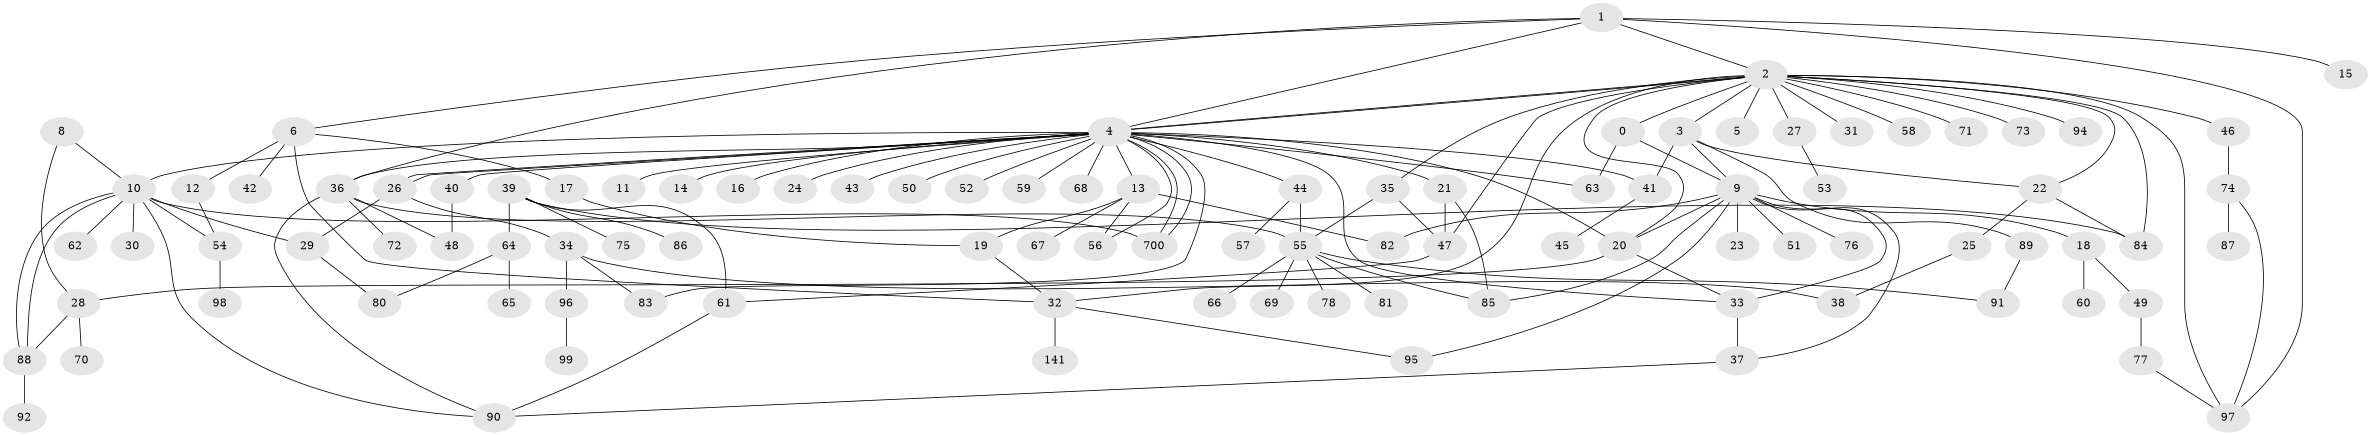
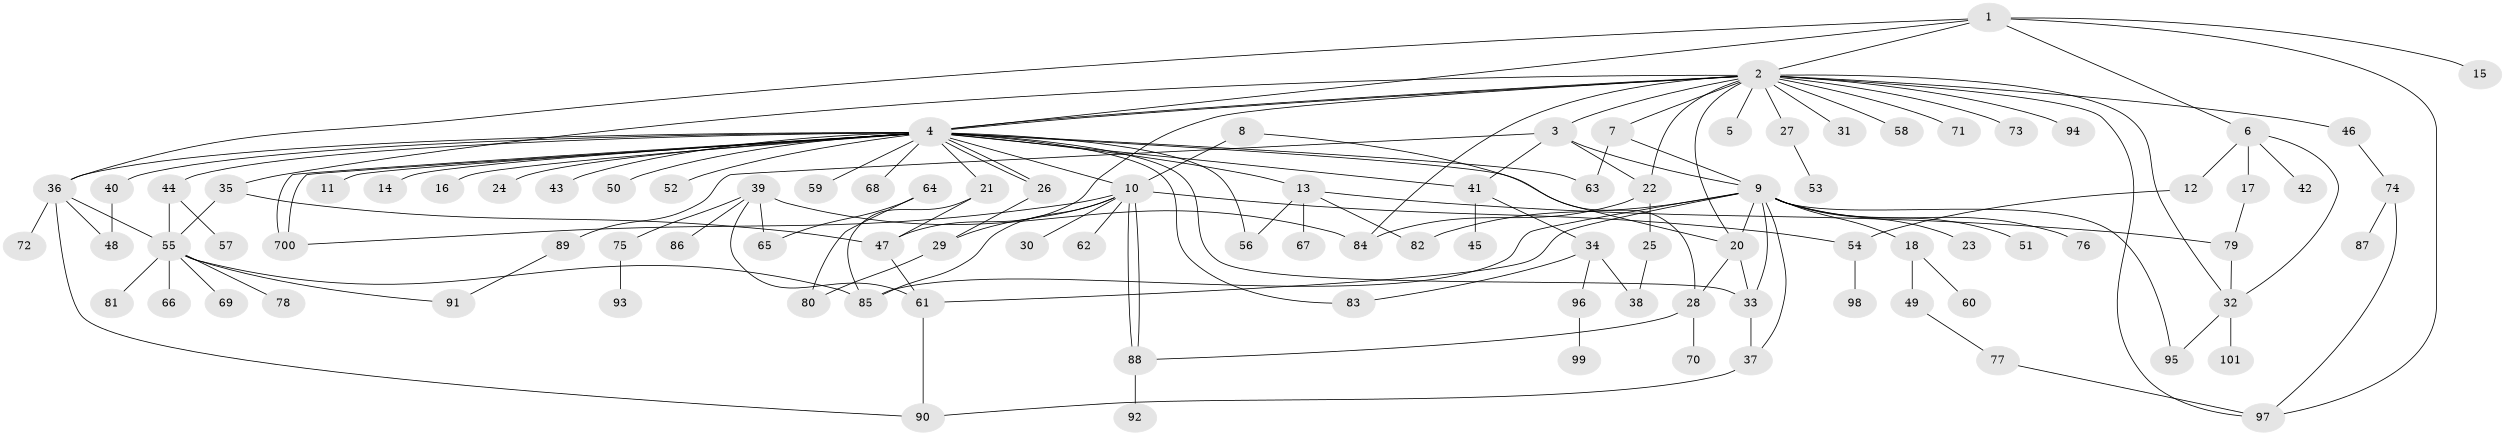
(1623, 132) -> (1613, 132)
(509, 214) -> (762, 218)
(481, 218) -> (1542, 222)
(981, 246) -> (2232, 246)
none -> (1228, 290)
none -> (620, 303)
(1055, 361) -> (2231, 361)
(264, 368) -> (993, 235)
